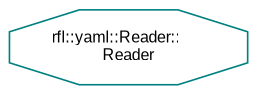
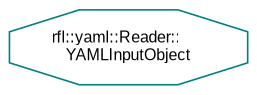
(129, 47) -> (129, 47)
